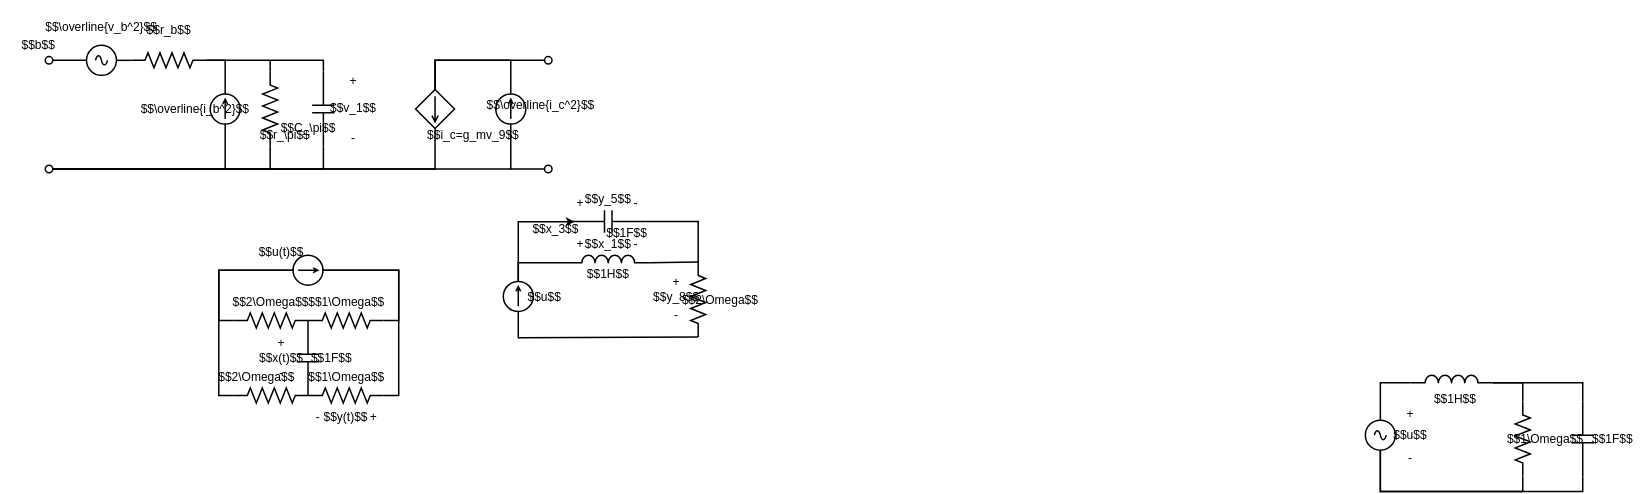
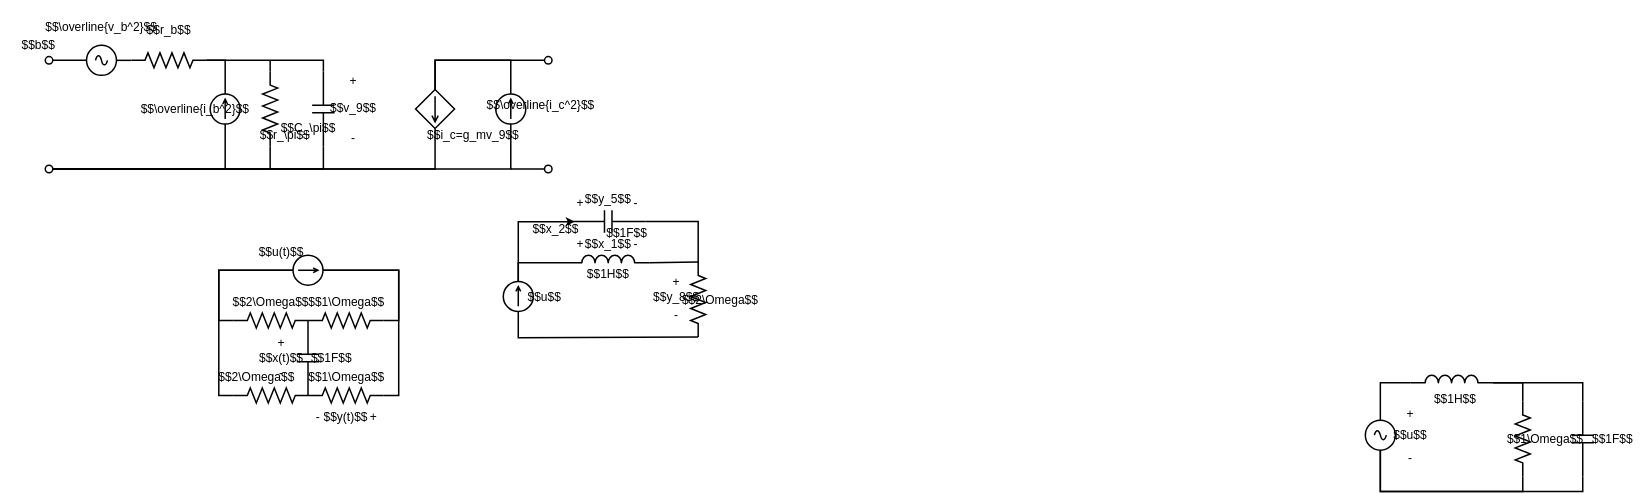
(353, 108) -> (353, 108)
(555, 229) -> (555, 229)
